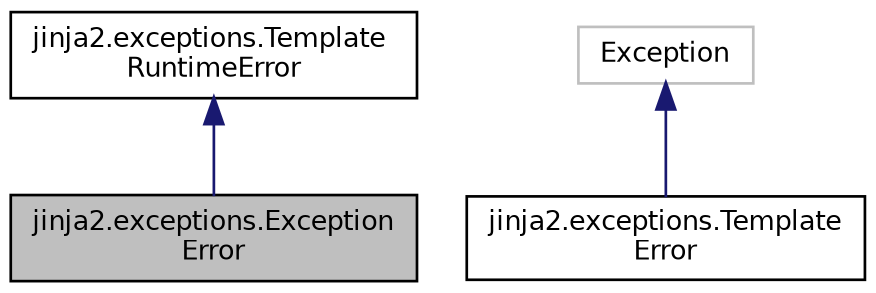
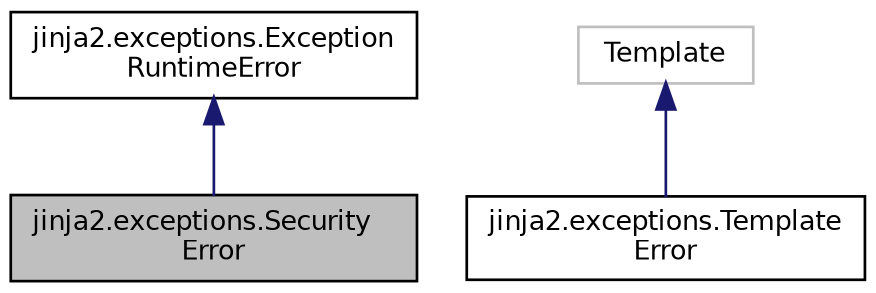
(214, 55) -> (214, 55)
(666, 55) -> (666, 55)
(214, 238) -> (214, 238)
